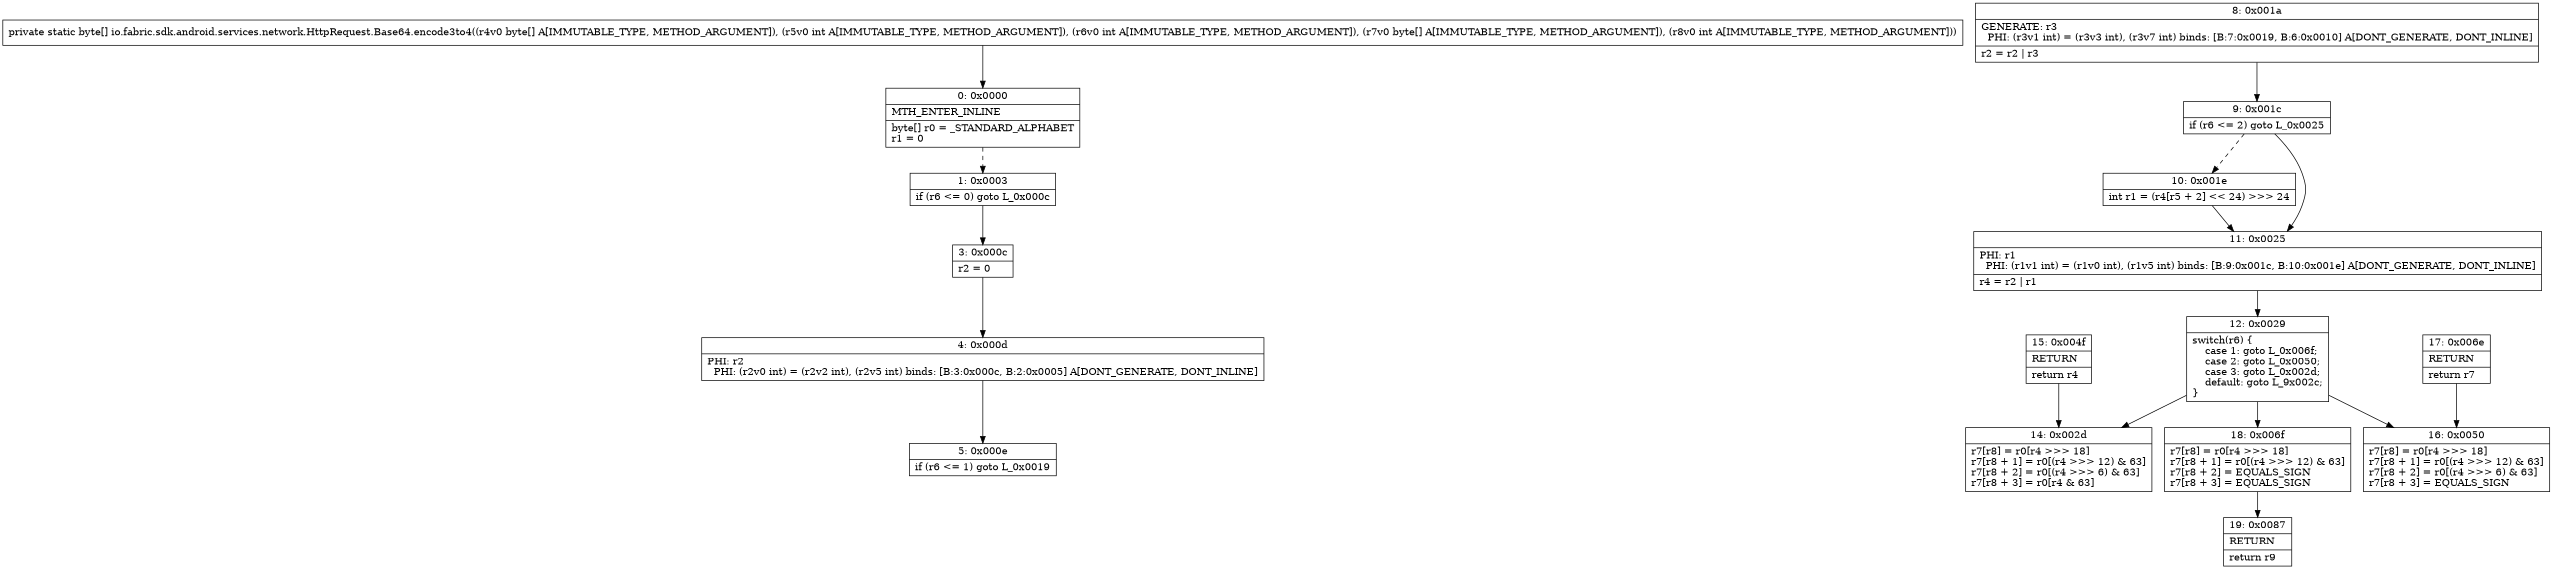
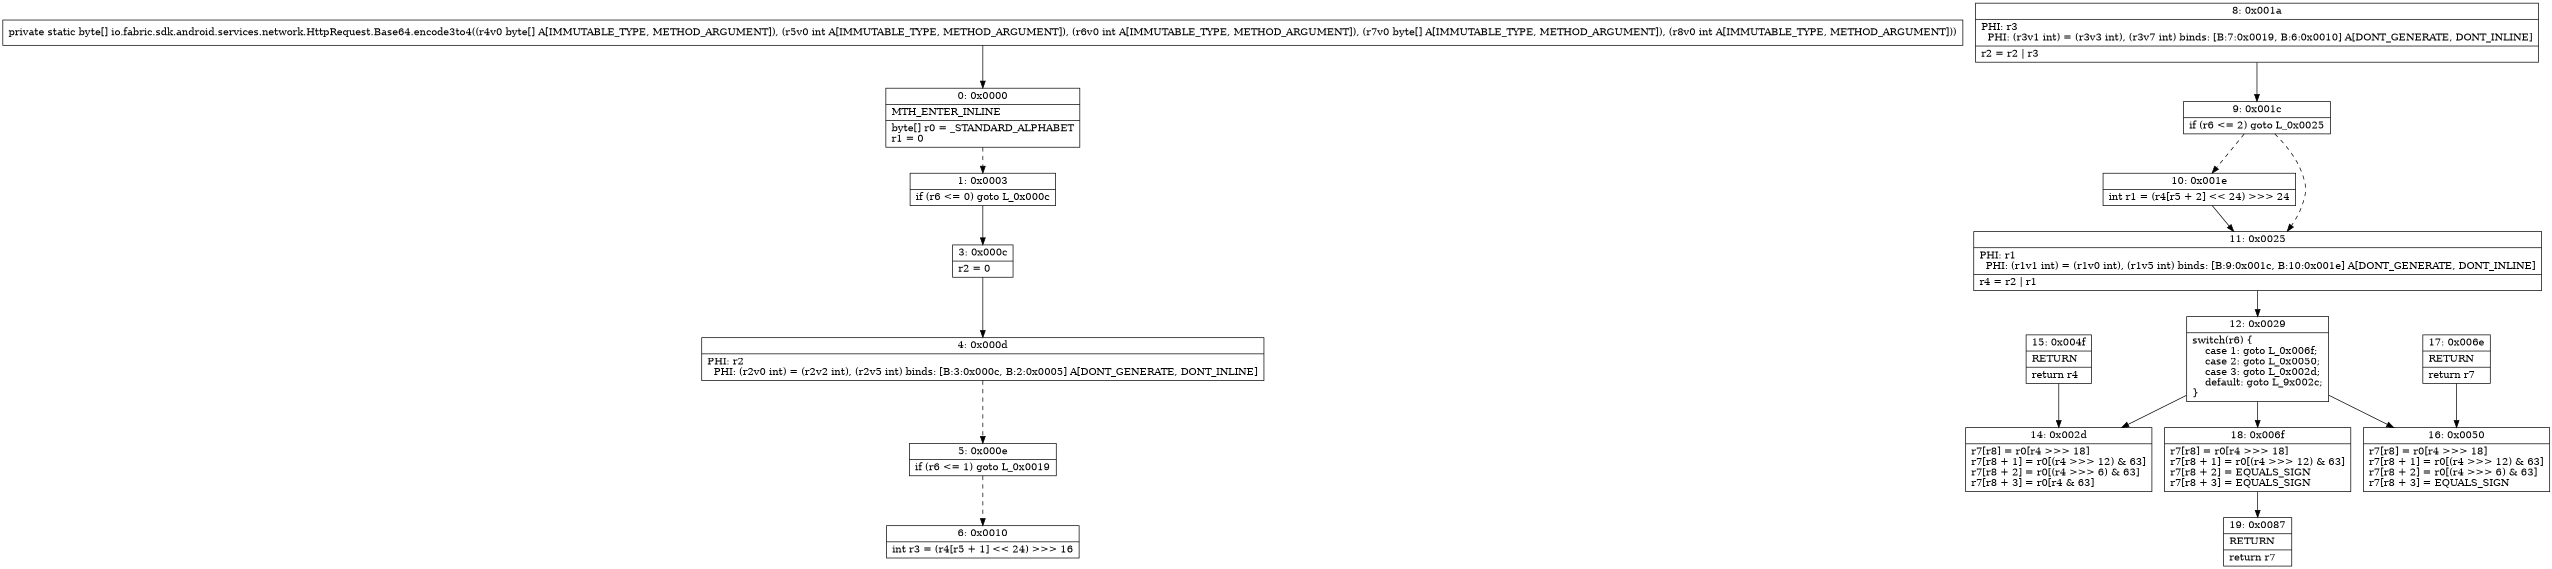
(2021, 27) -> (2001, 27)
(2303, 177) -> (2303, 177)
(983, 408) -> (983, 408)
none -> (983, 542)
(2253, 558) -> (2253, 558)
